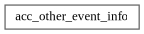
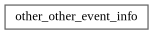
(72, 17) -> (77, 17)
